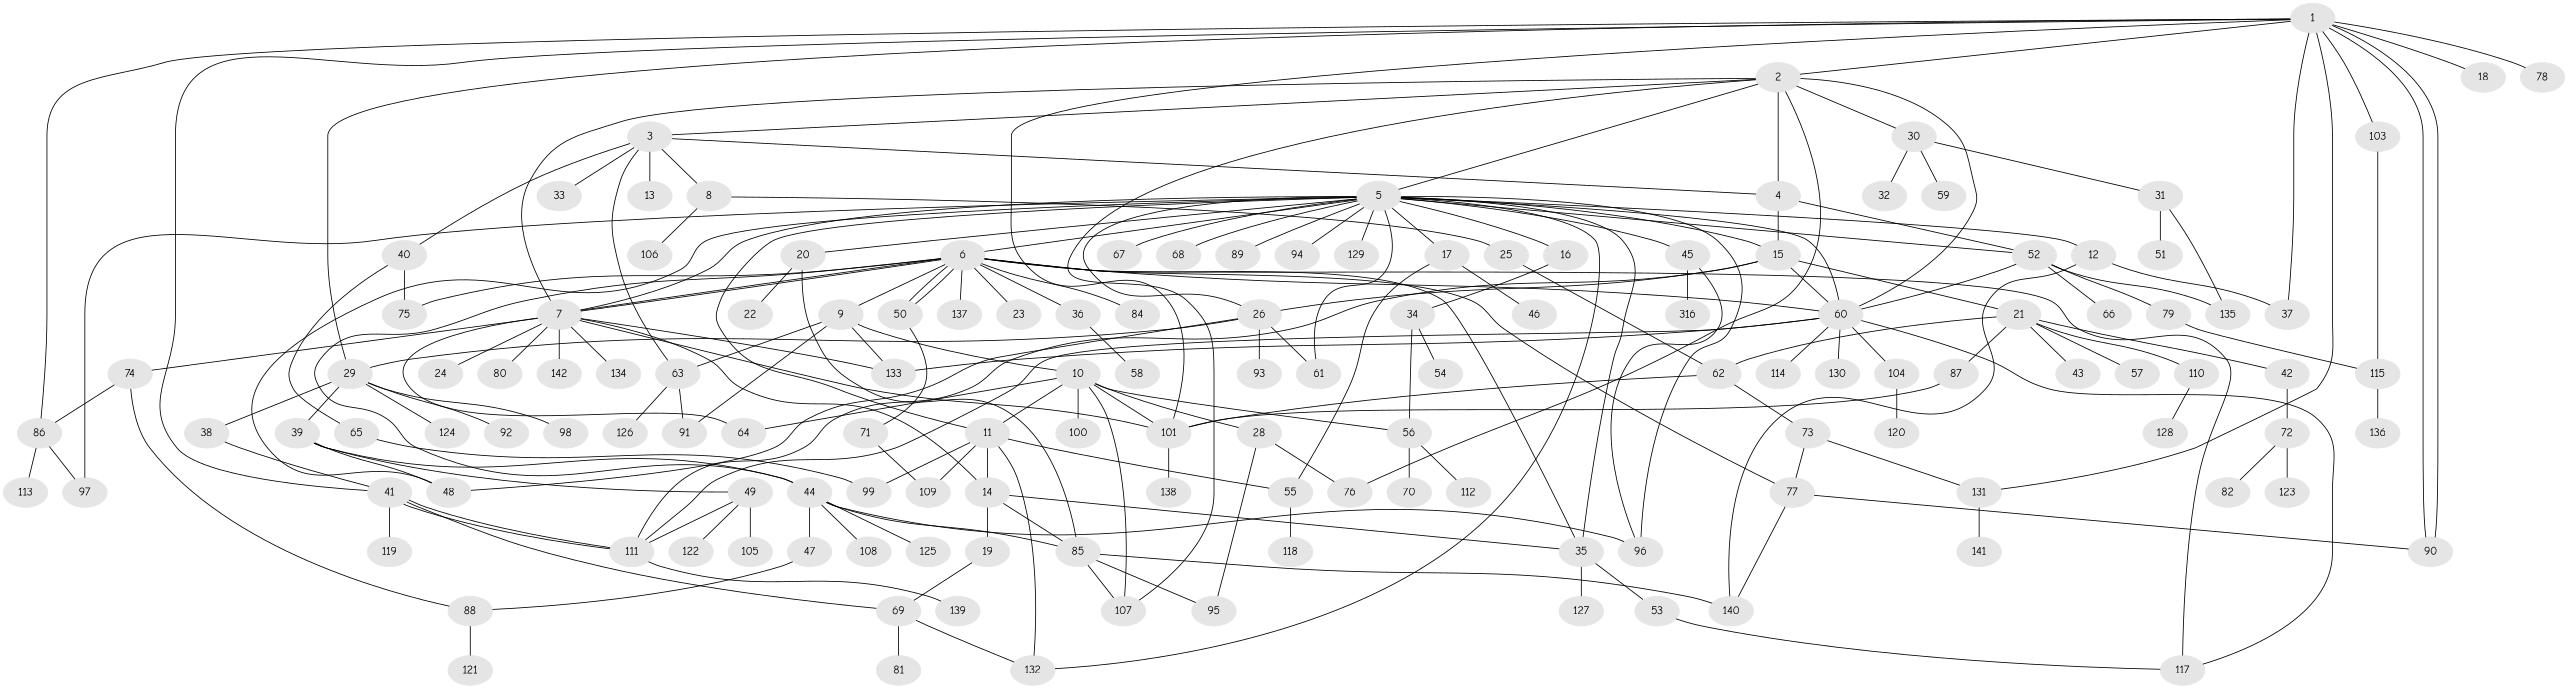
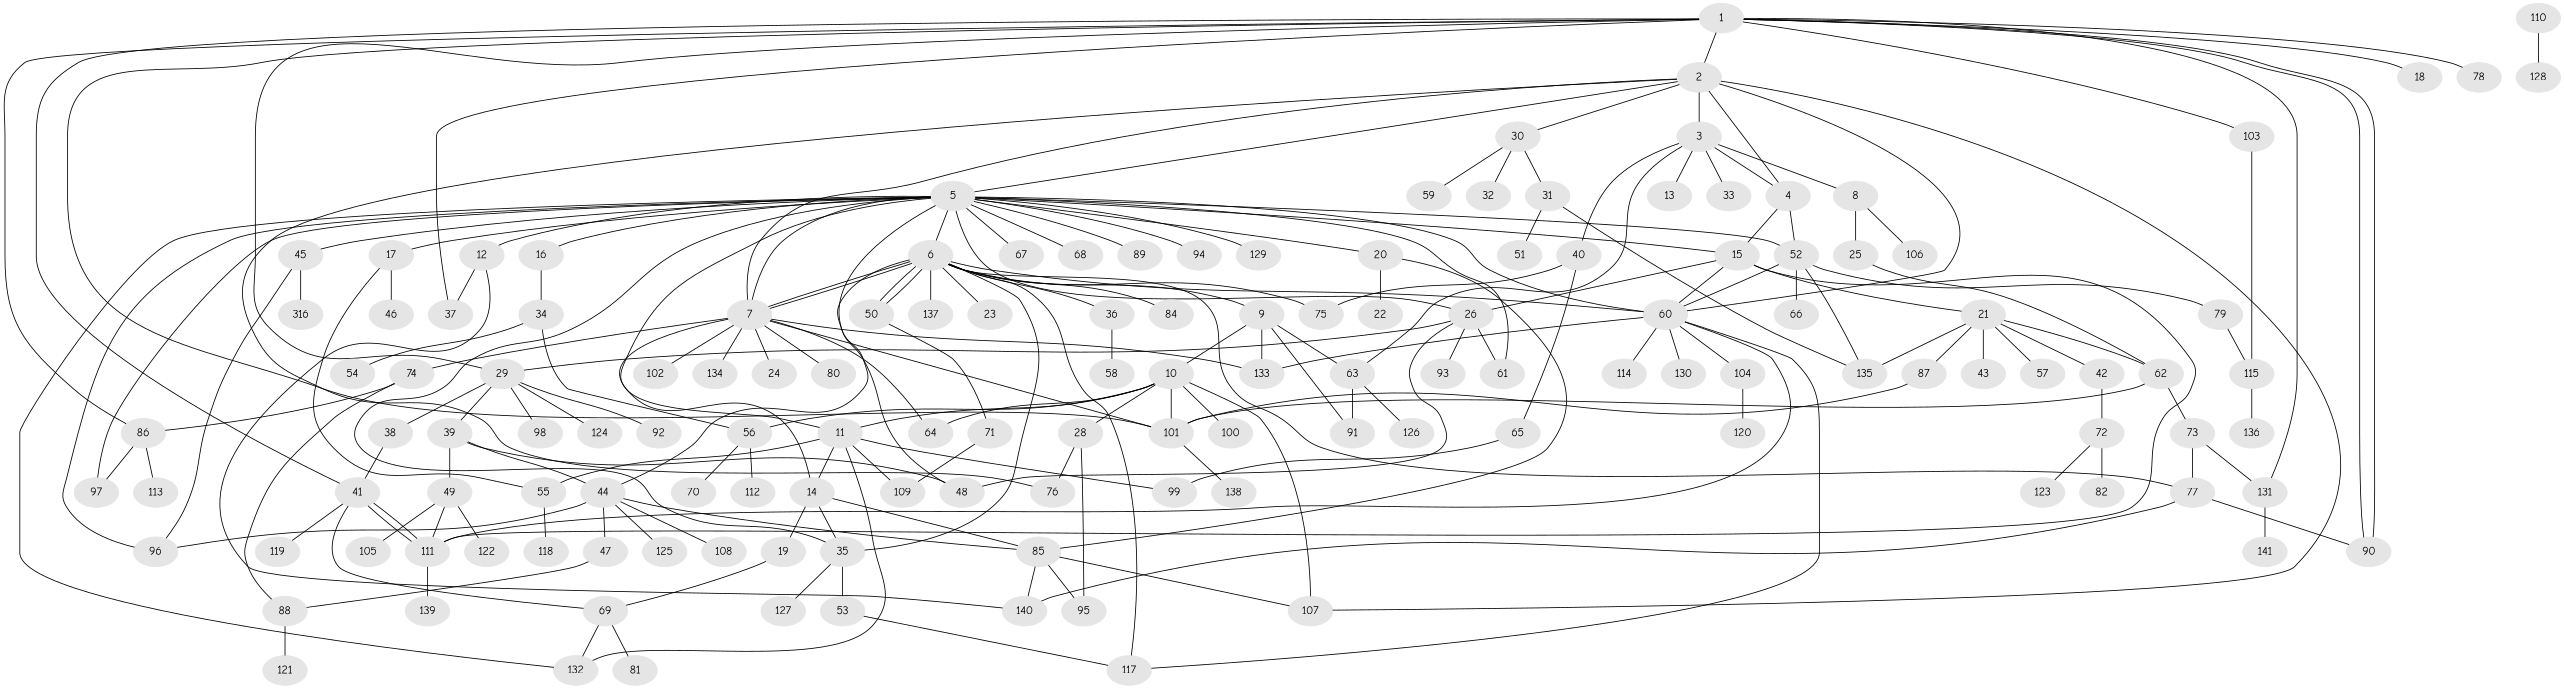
(2108, 343) -> (1924, 344)
(559, 374) -> (656, 374)
